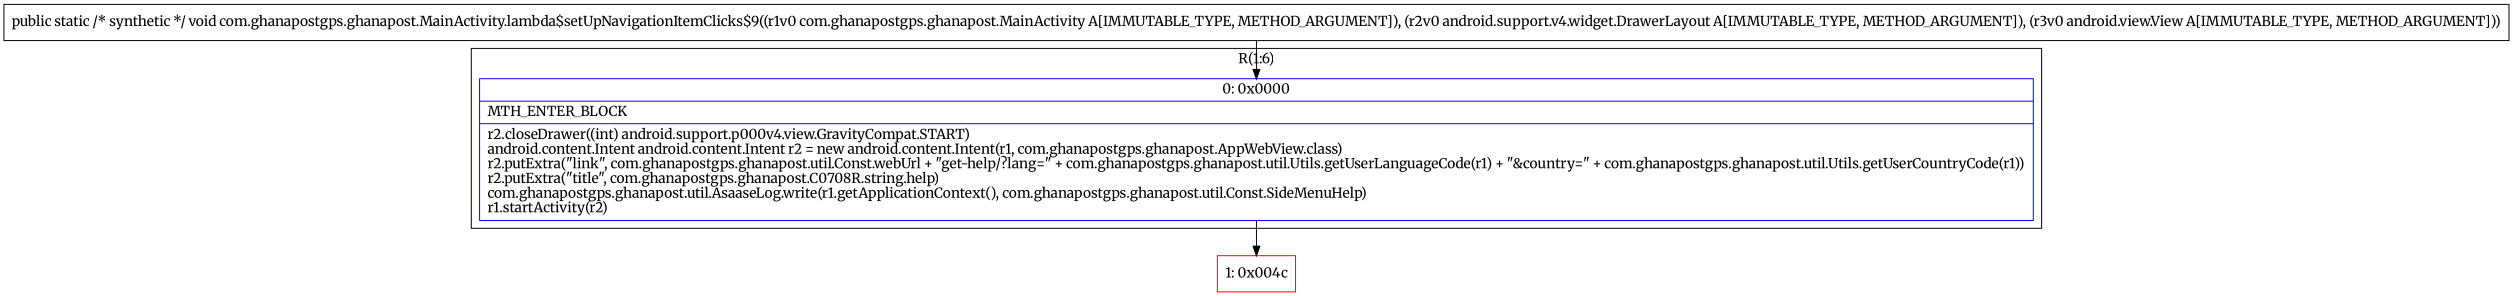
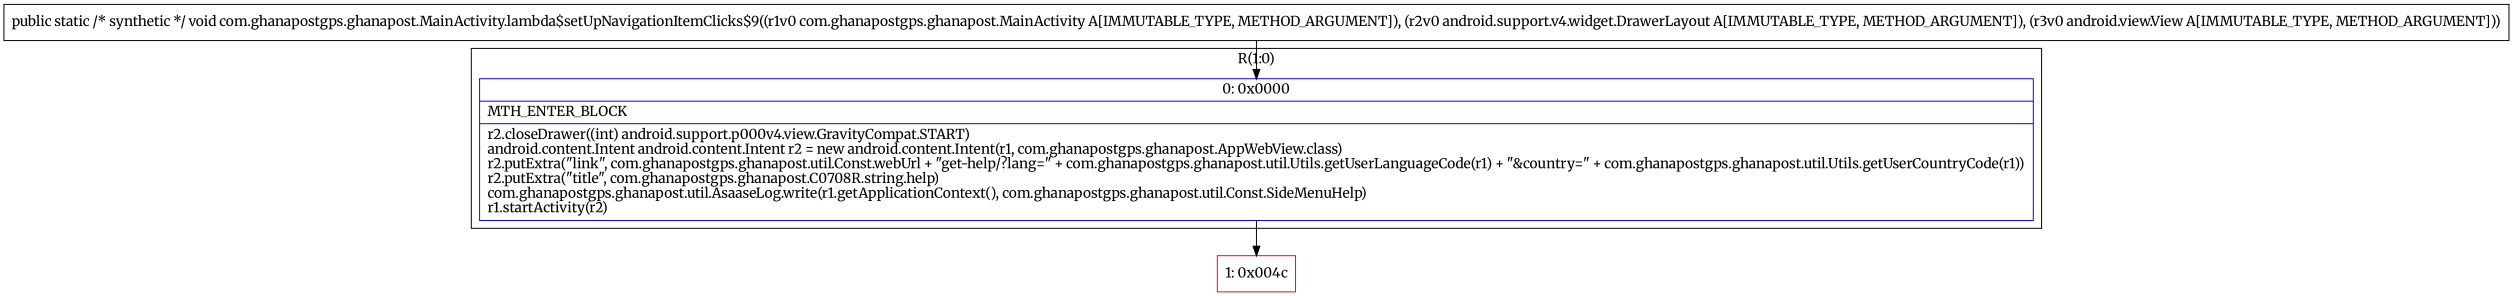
(1256, 60) -> (1256, 60)
